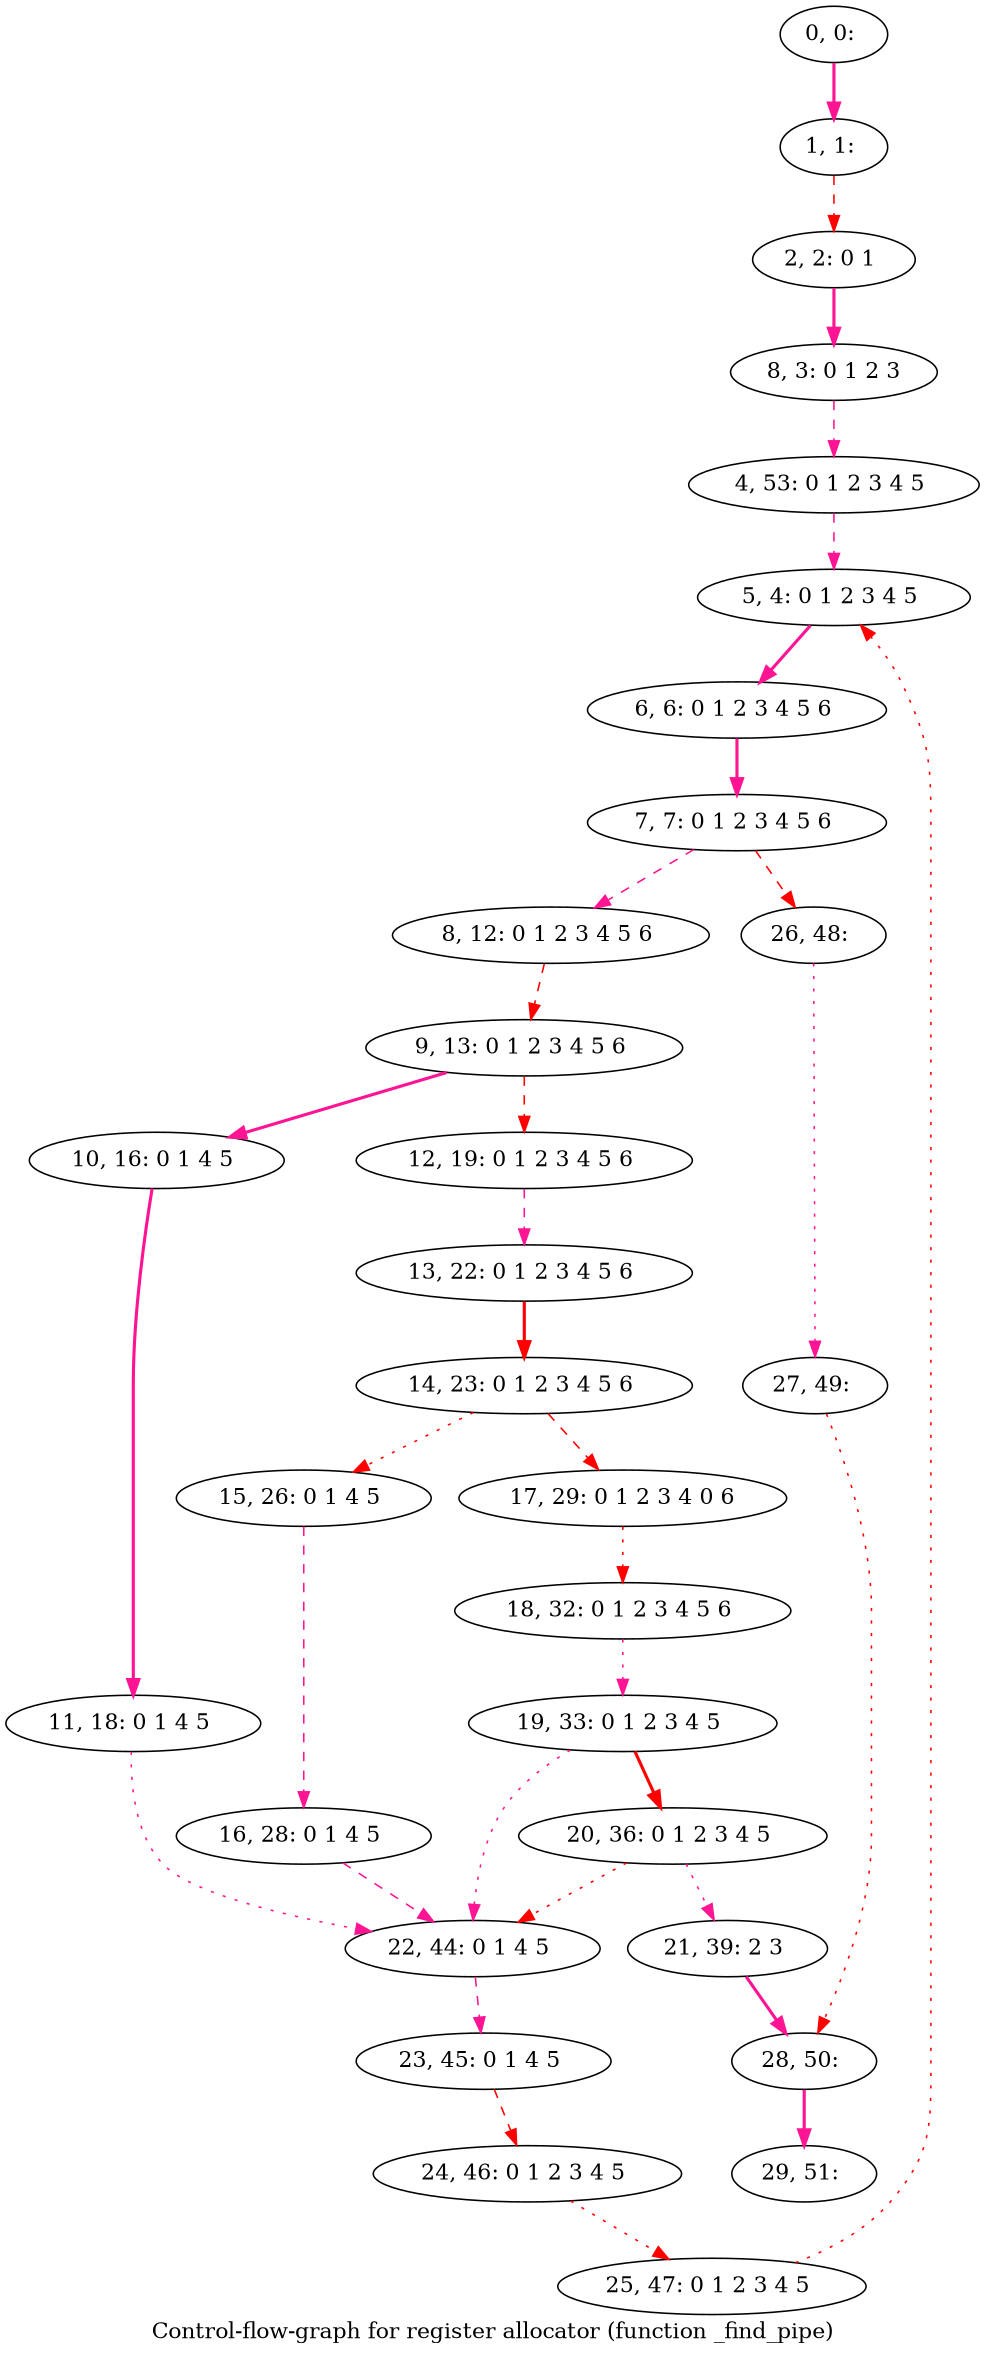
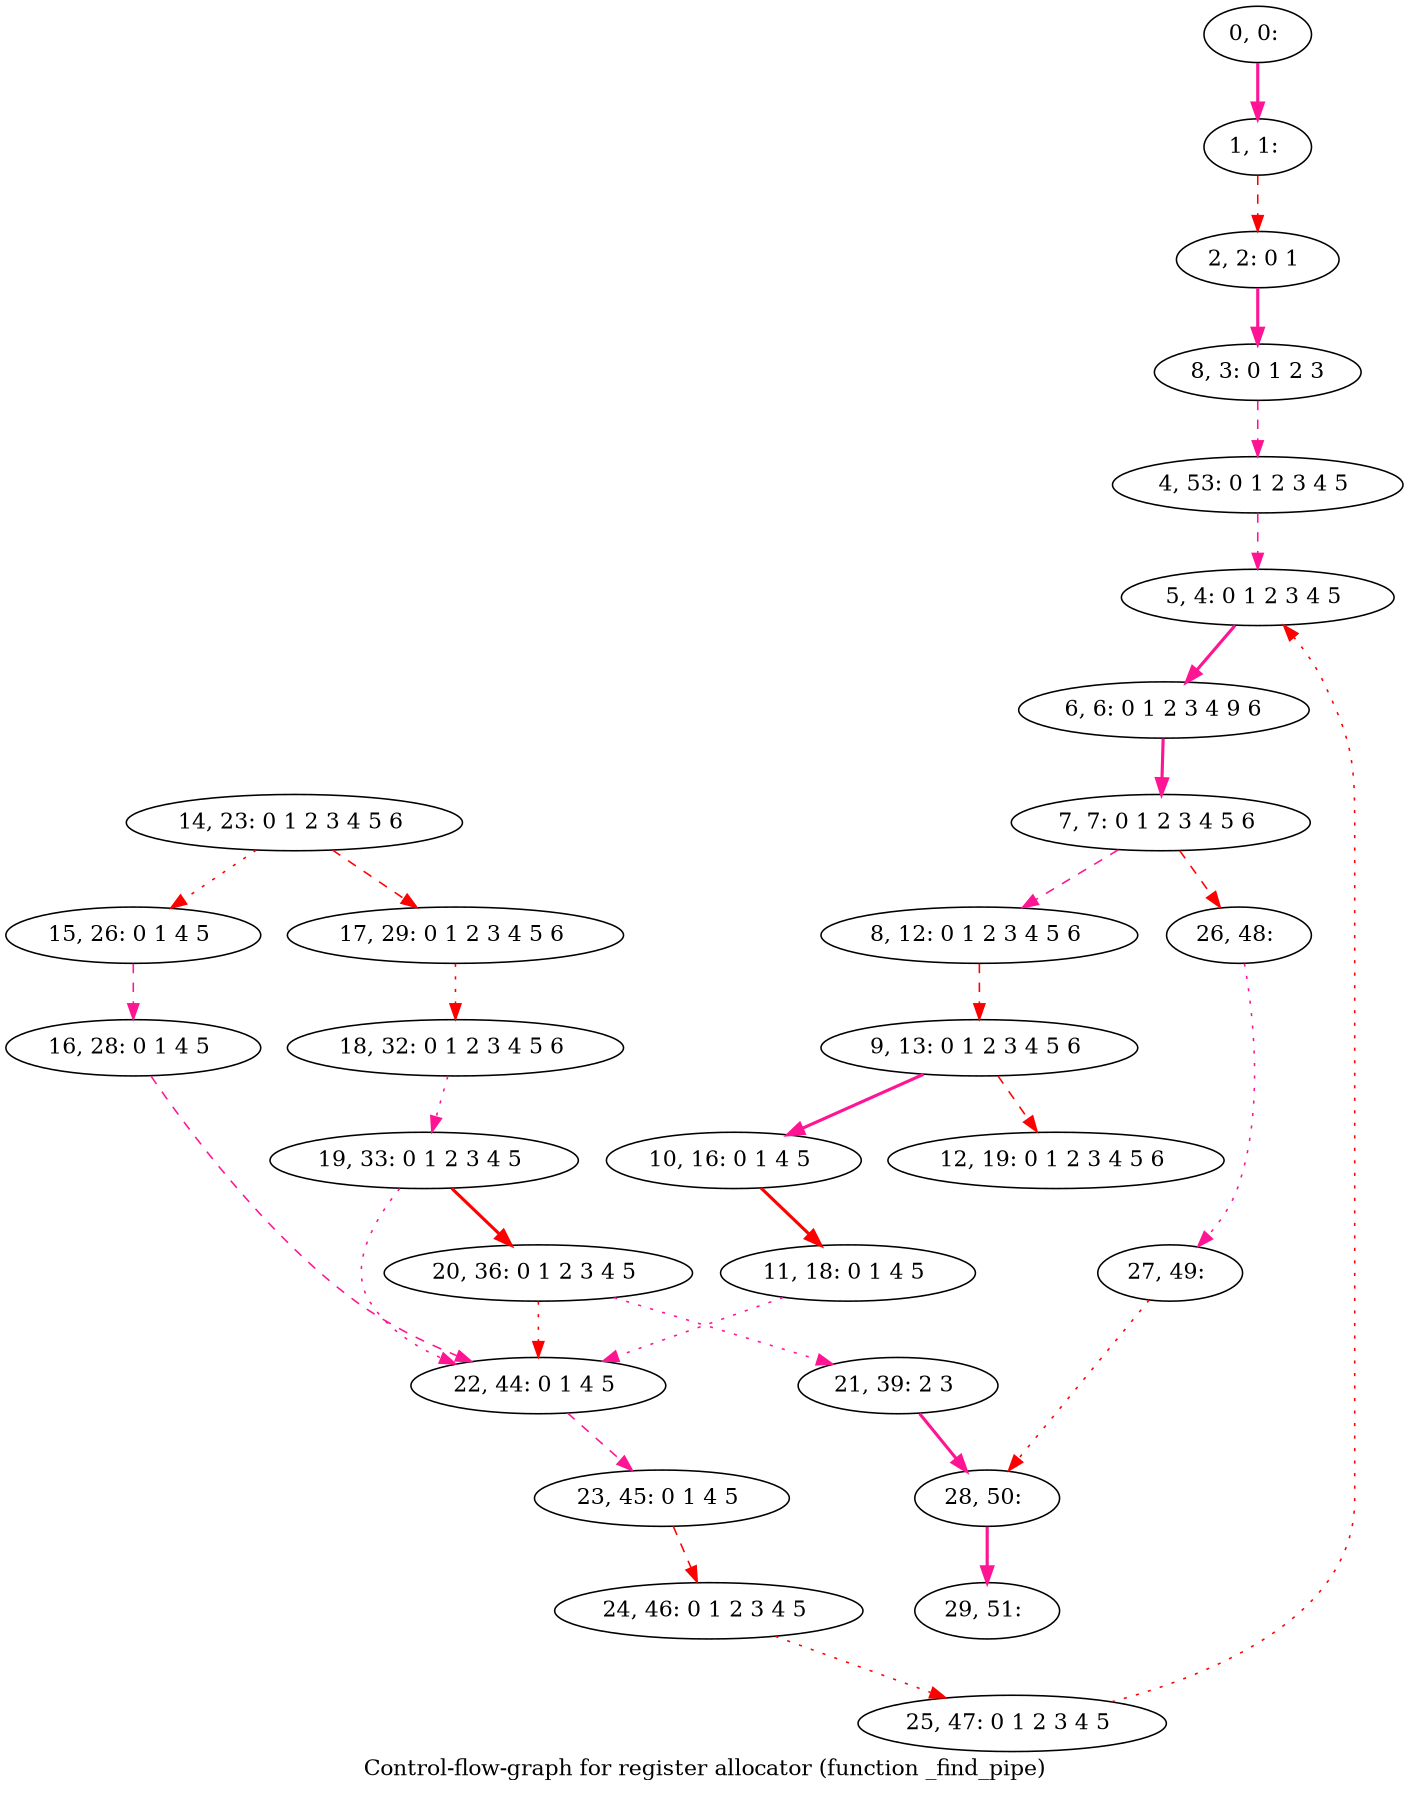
(737, 710) -> (1164, 710)
(524, 1273) -> none
(133, 1433) -> (785, 1211)
(623, 1498) -> (455, 935)
